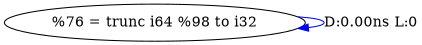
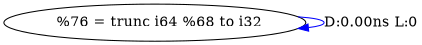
(155, 23) -> (155, 23)
